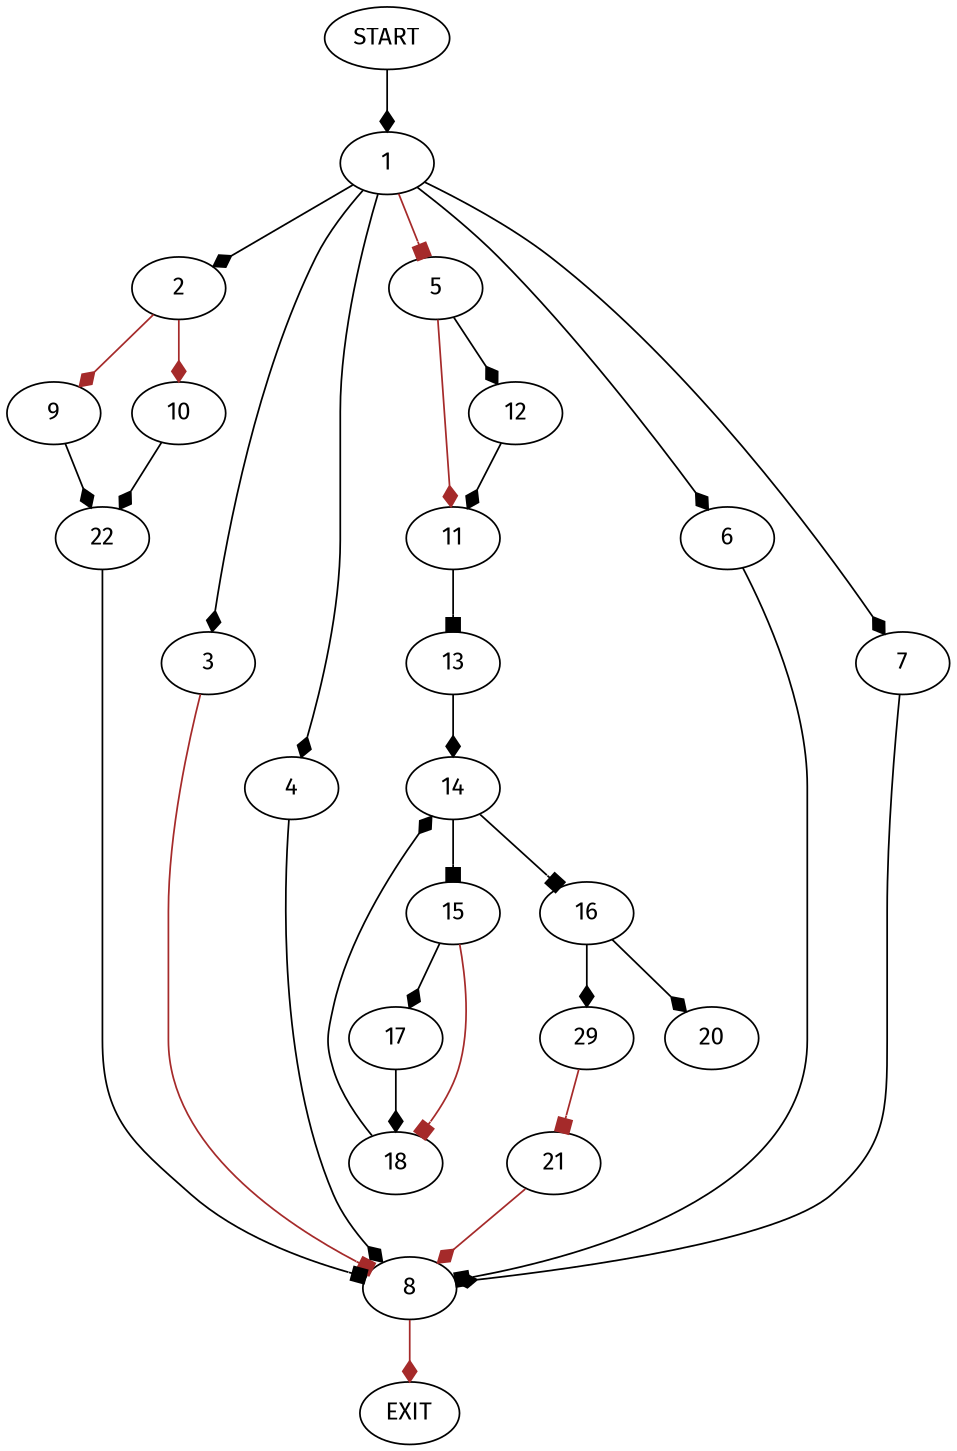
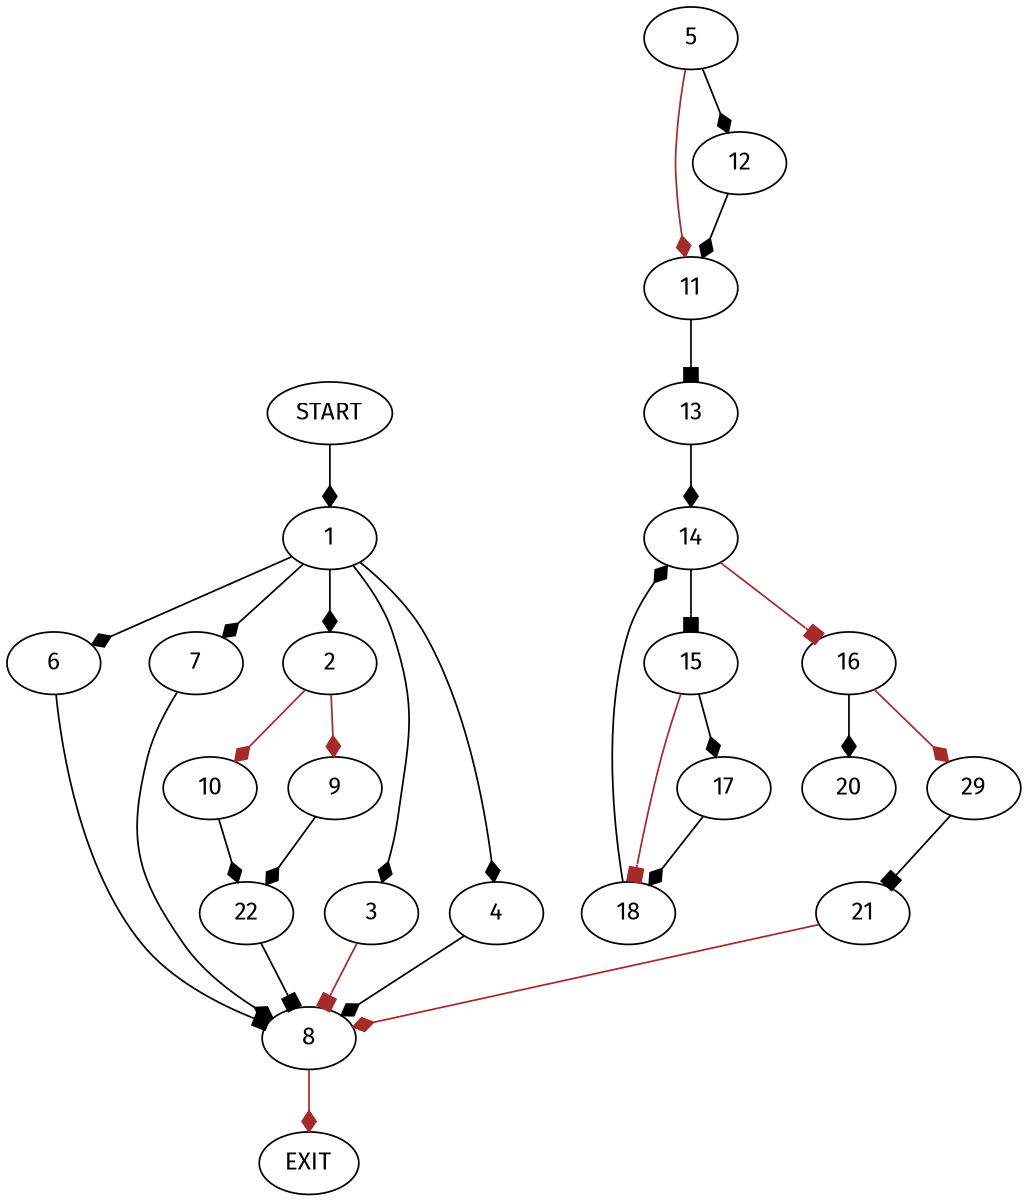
(408, 218) -> none
(514, 845) -> (763, 595)
(587, 965) -> (904, 718)
(573, 1092) -> (924, 844)
